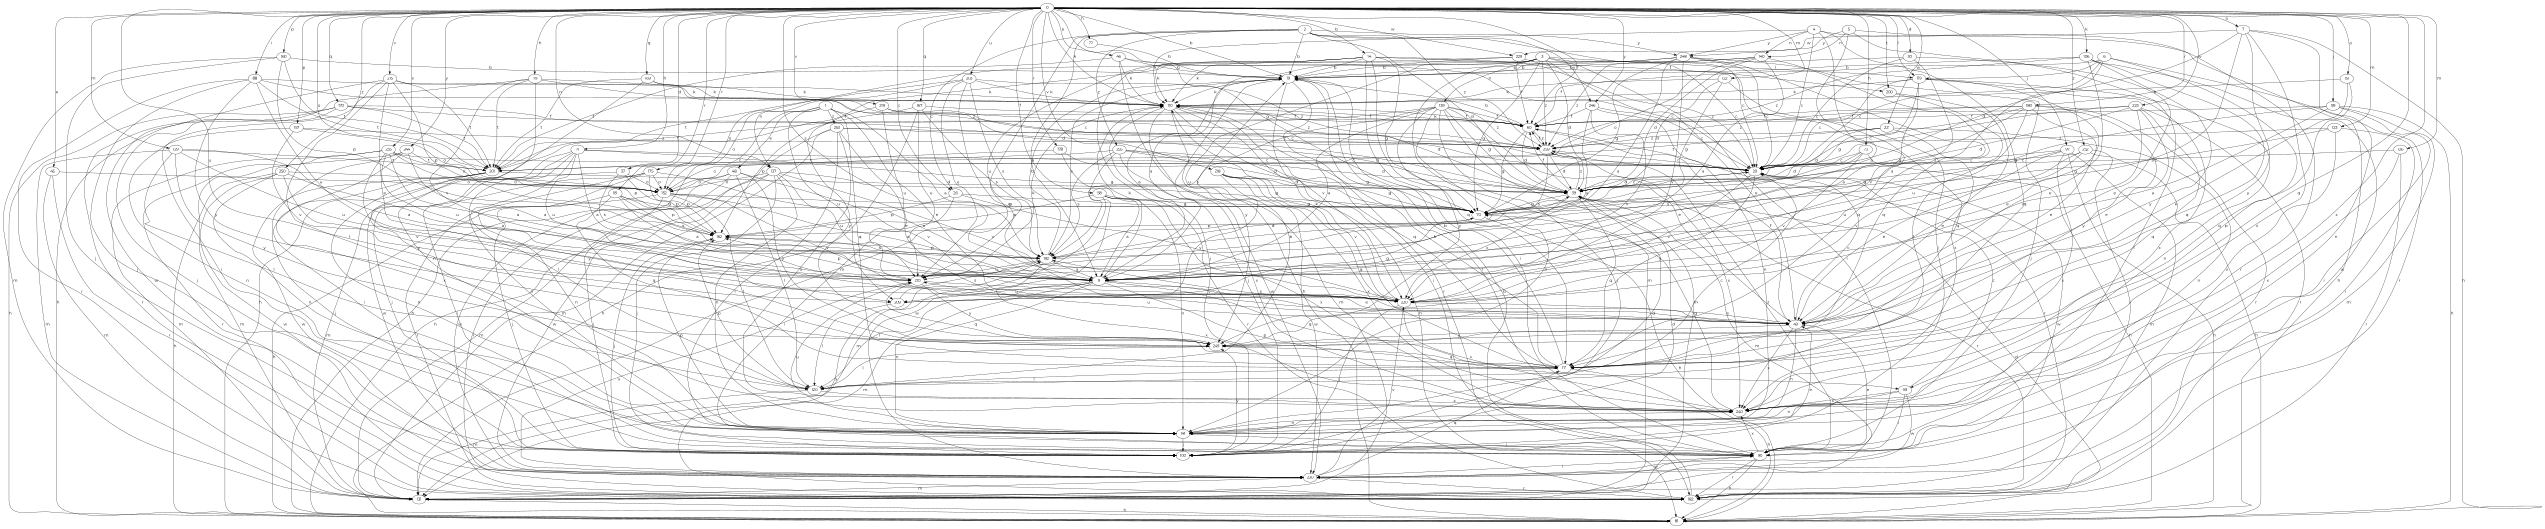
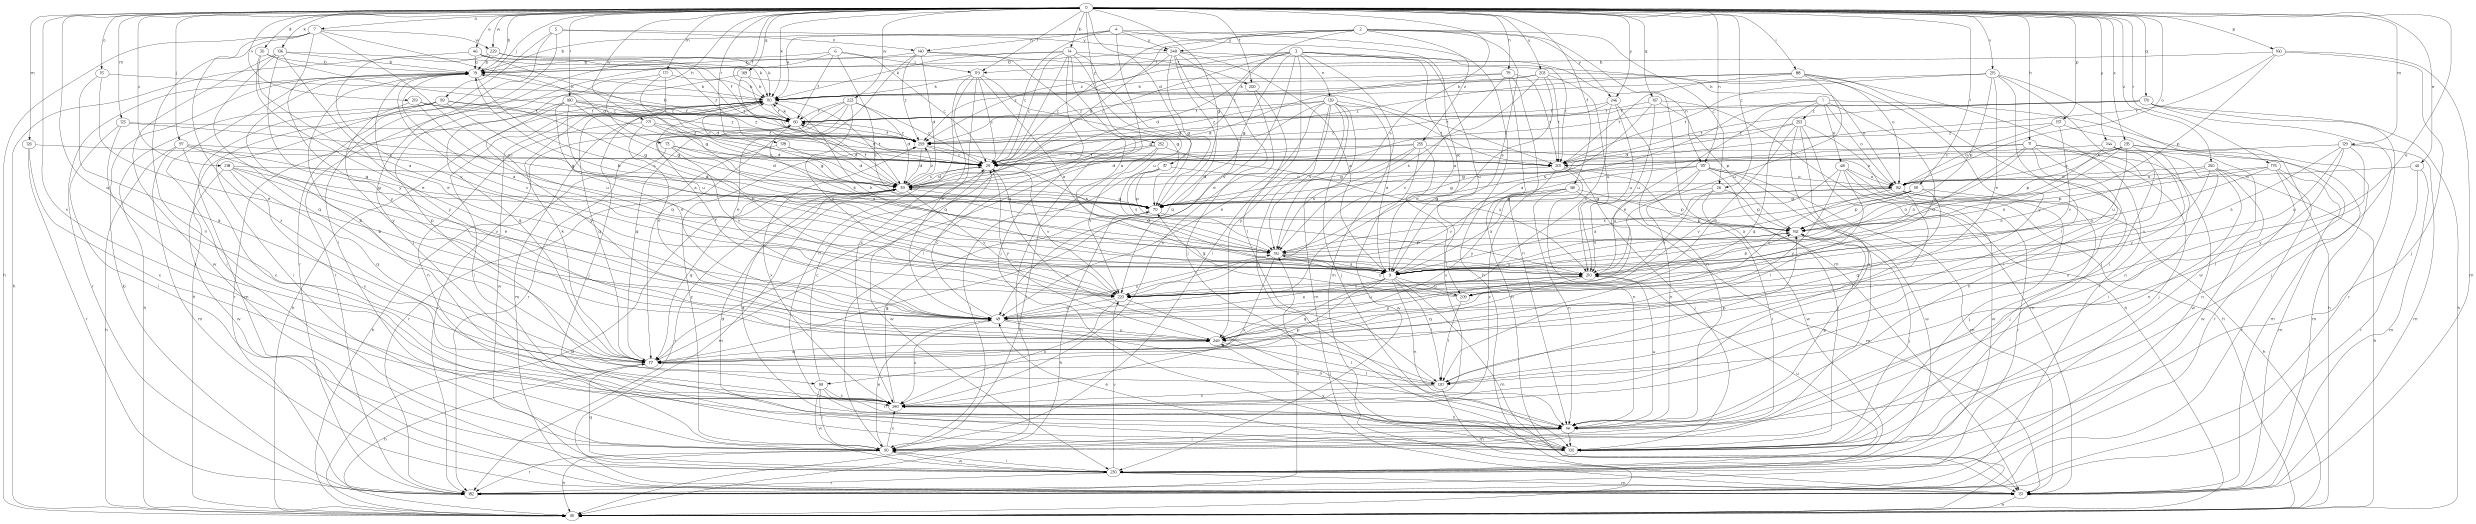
(1091, 43) -> none
